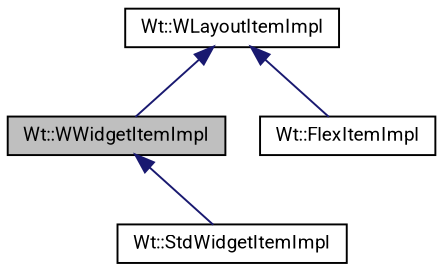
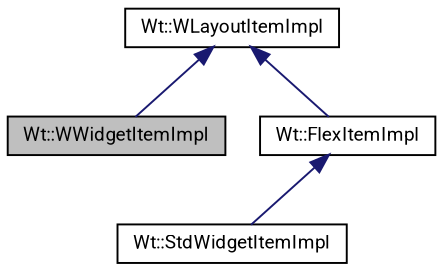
(181, 196) -> (283, 196)
